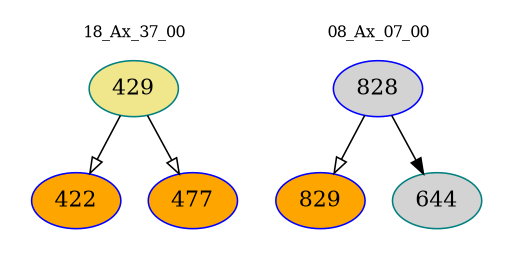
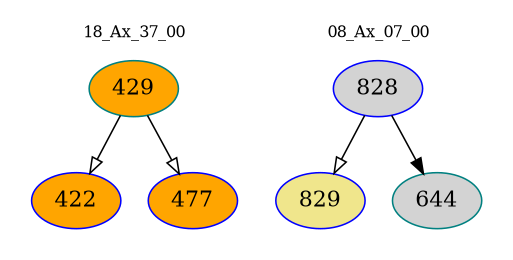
(134, 89) -> (134, 89)
(320, 201) -> (320, 201)
